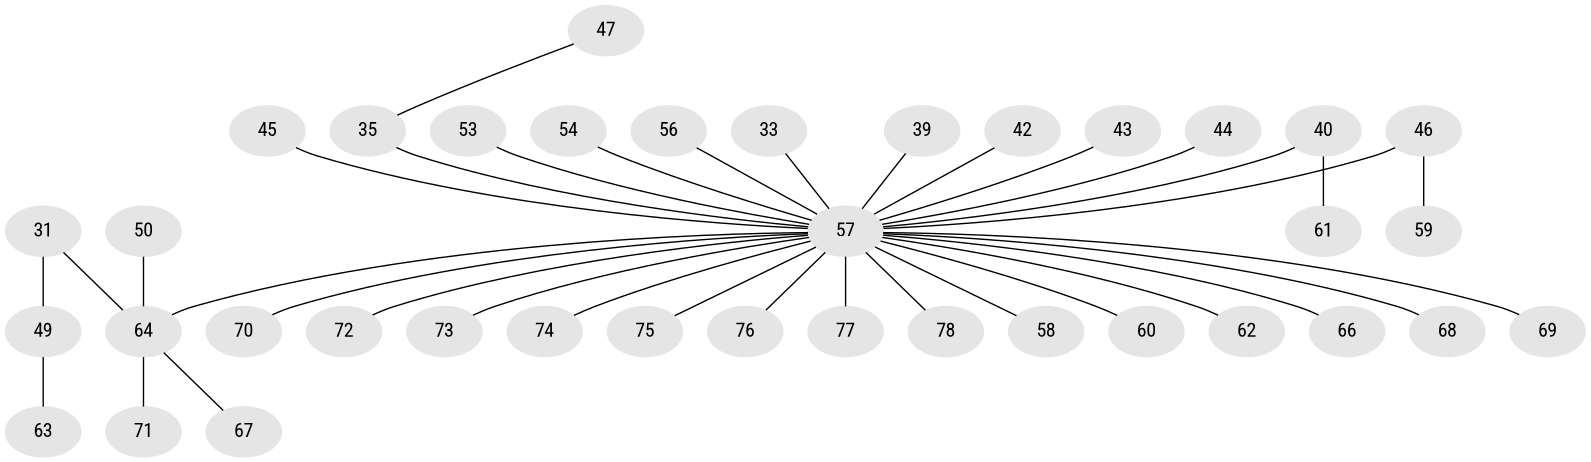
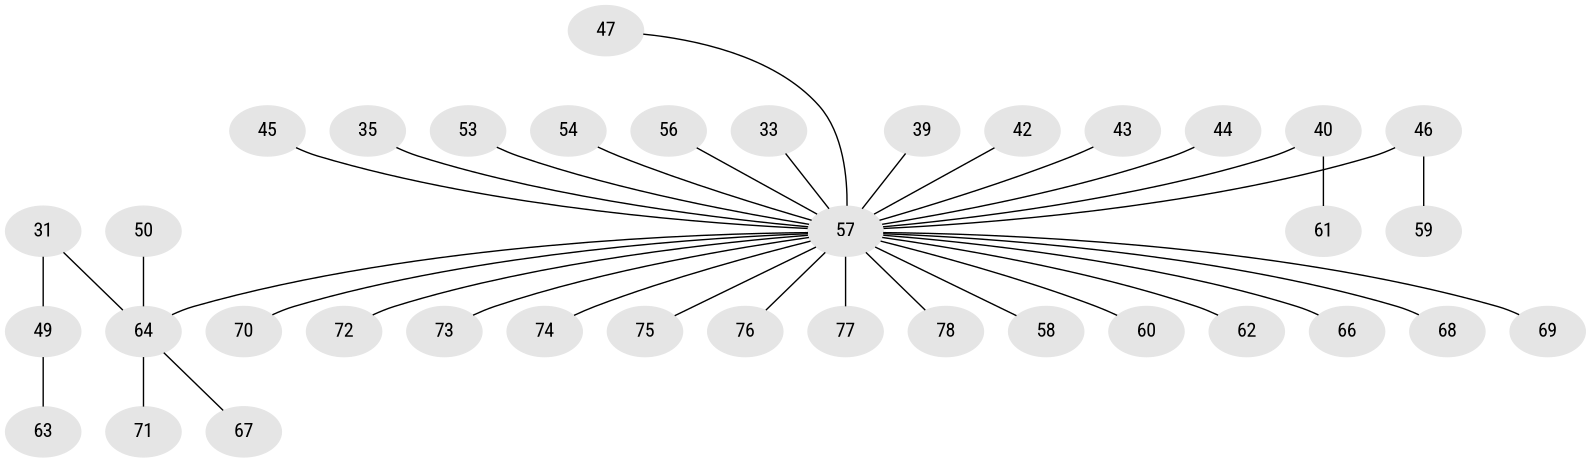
(485, 78) -> (785, 78)
